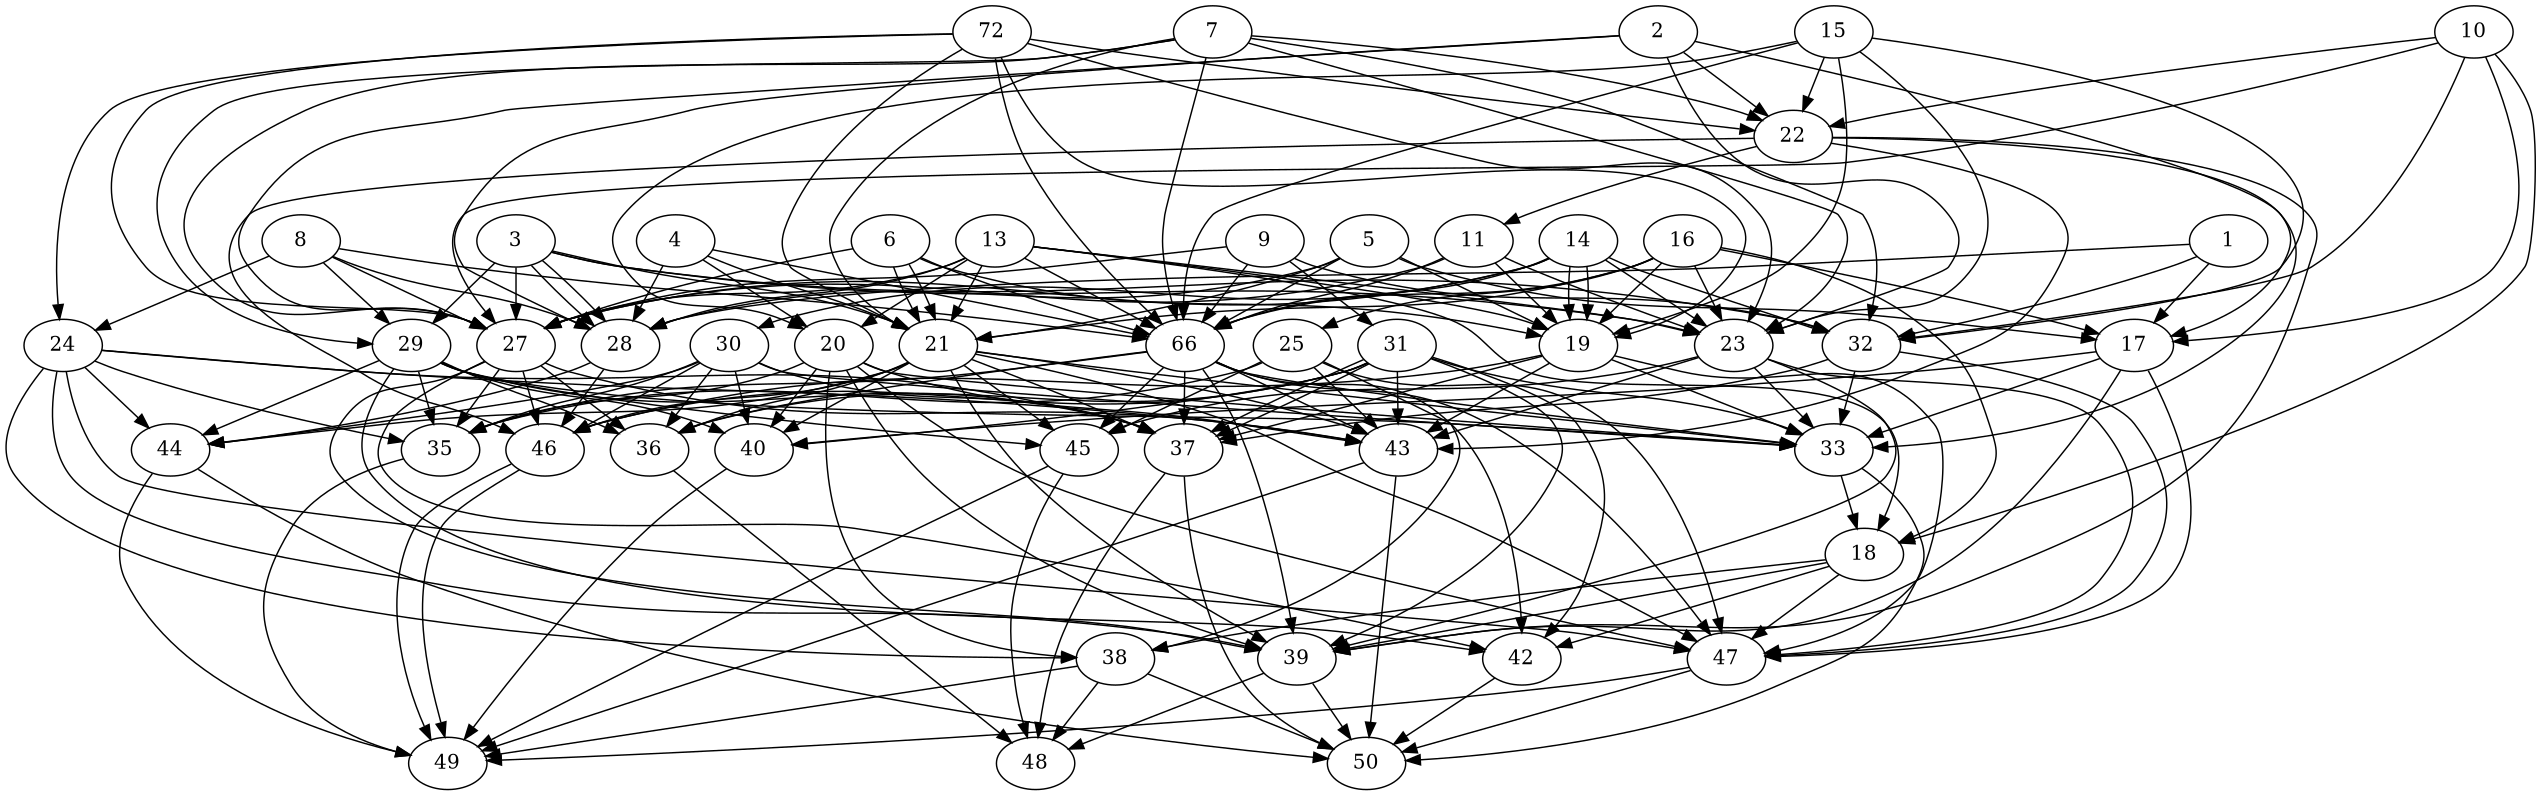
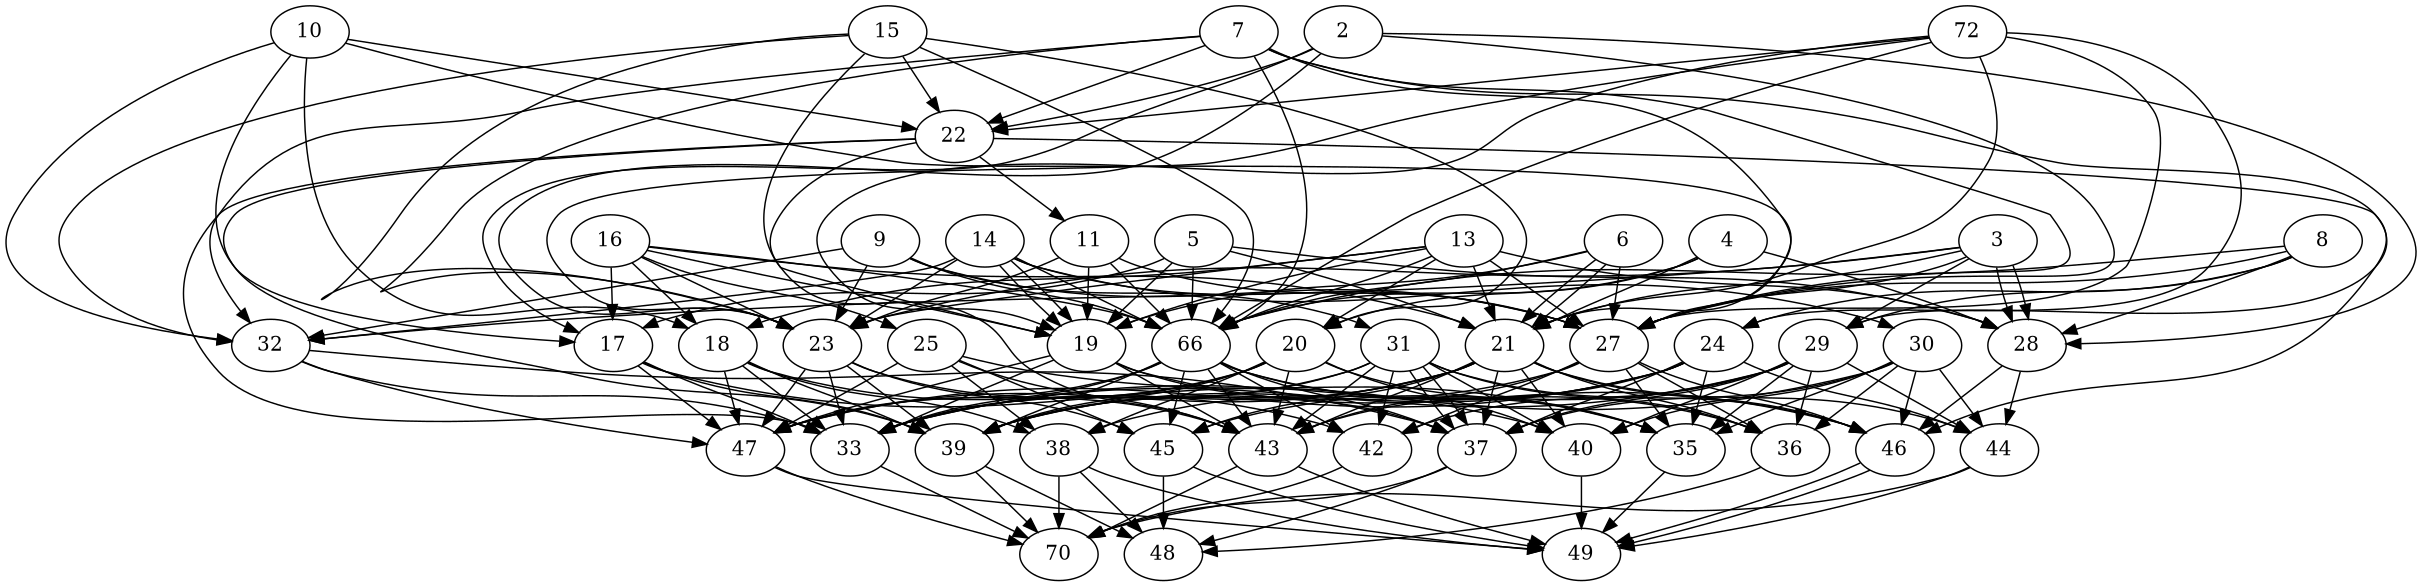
(2229, 241) -> none
none -> (855, 287)
(1846, 490) -> (778, 393)
(1367, 763) -> (1059, 554)
